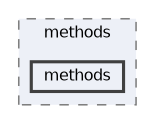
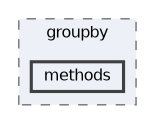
(77, 34) -> (77, 34)
